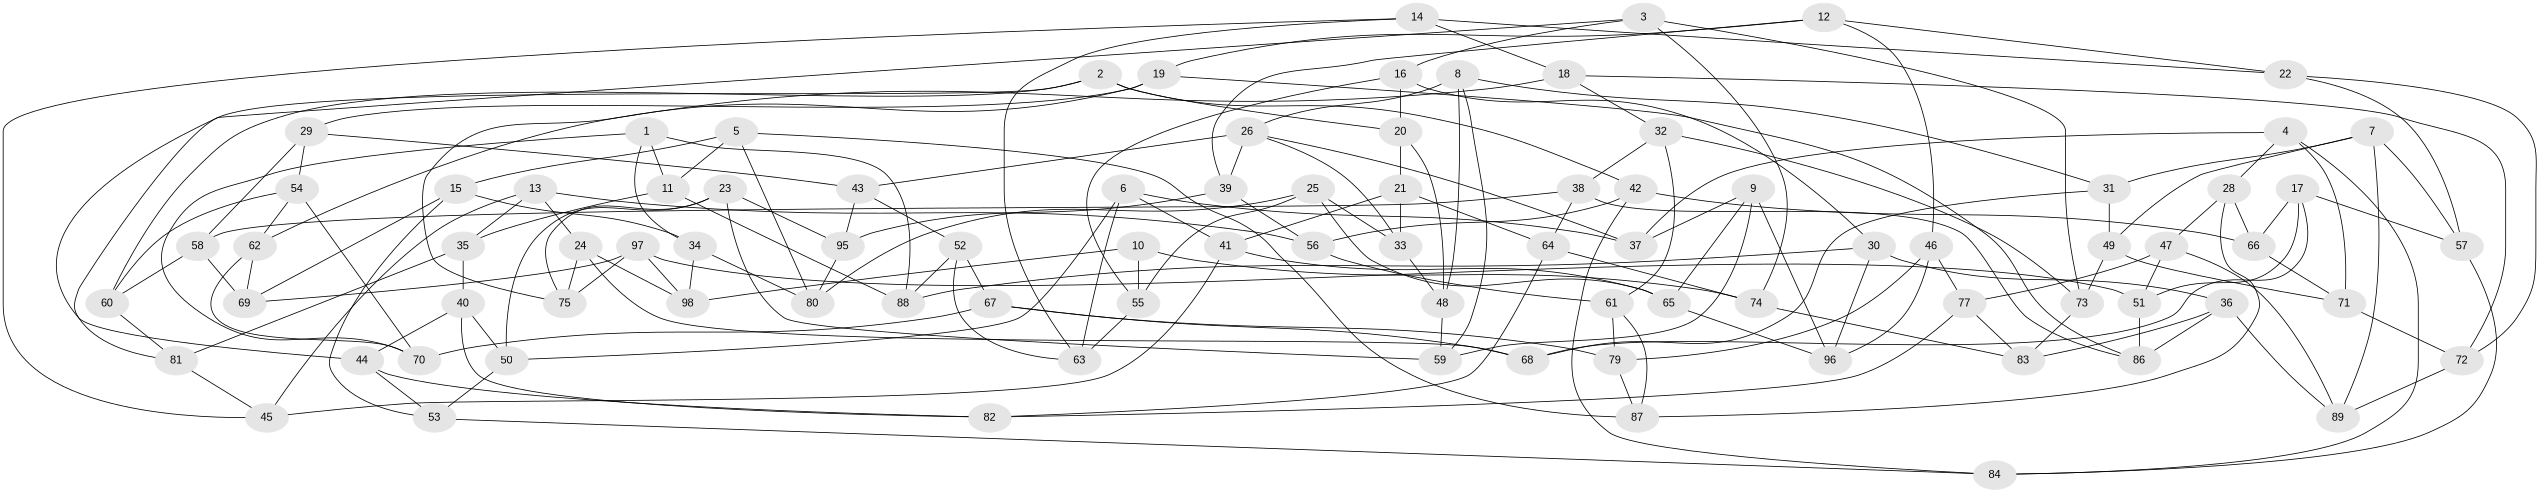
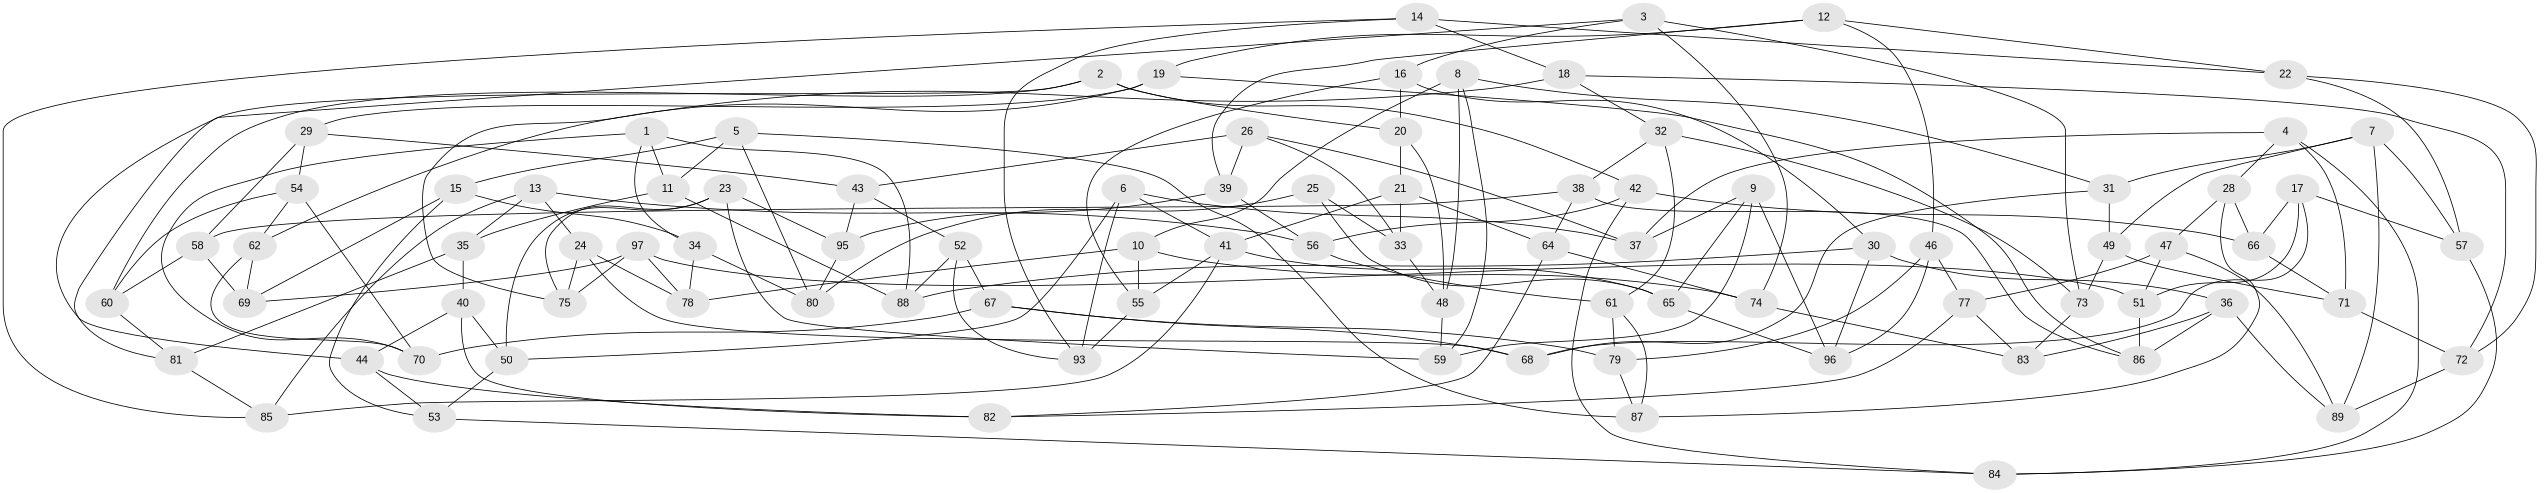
(1308, 110) -> (1298, 164)
(1217, 221) -> (1182, 275)
(688, 303) -> (688, 303)
(1080, 361) -> (1080, 361)
(267, 418) -> (267, 418)
